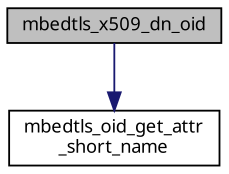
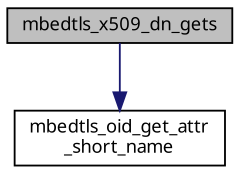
(114, 26) -> (120, 26)
